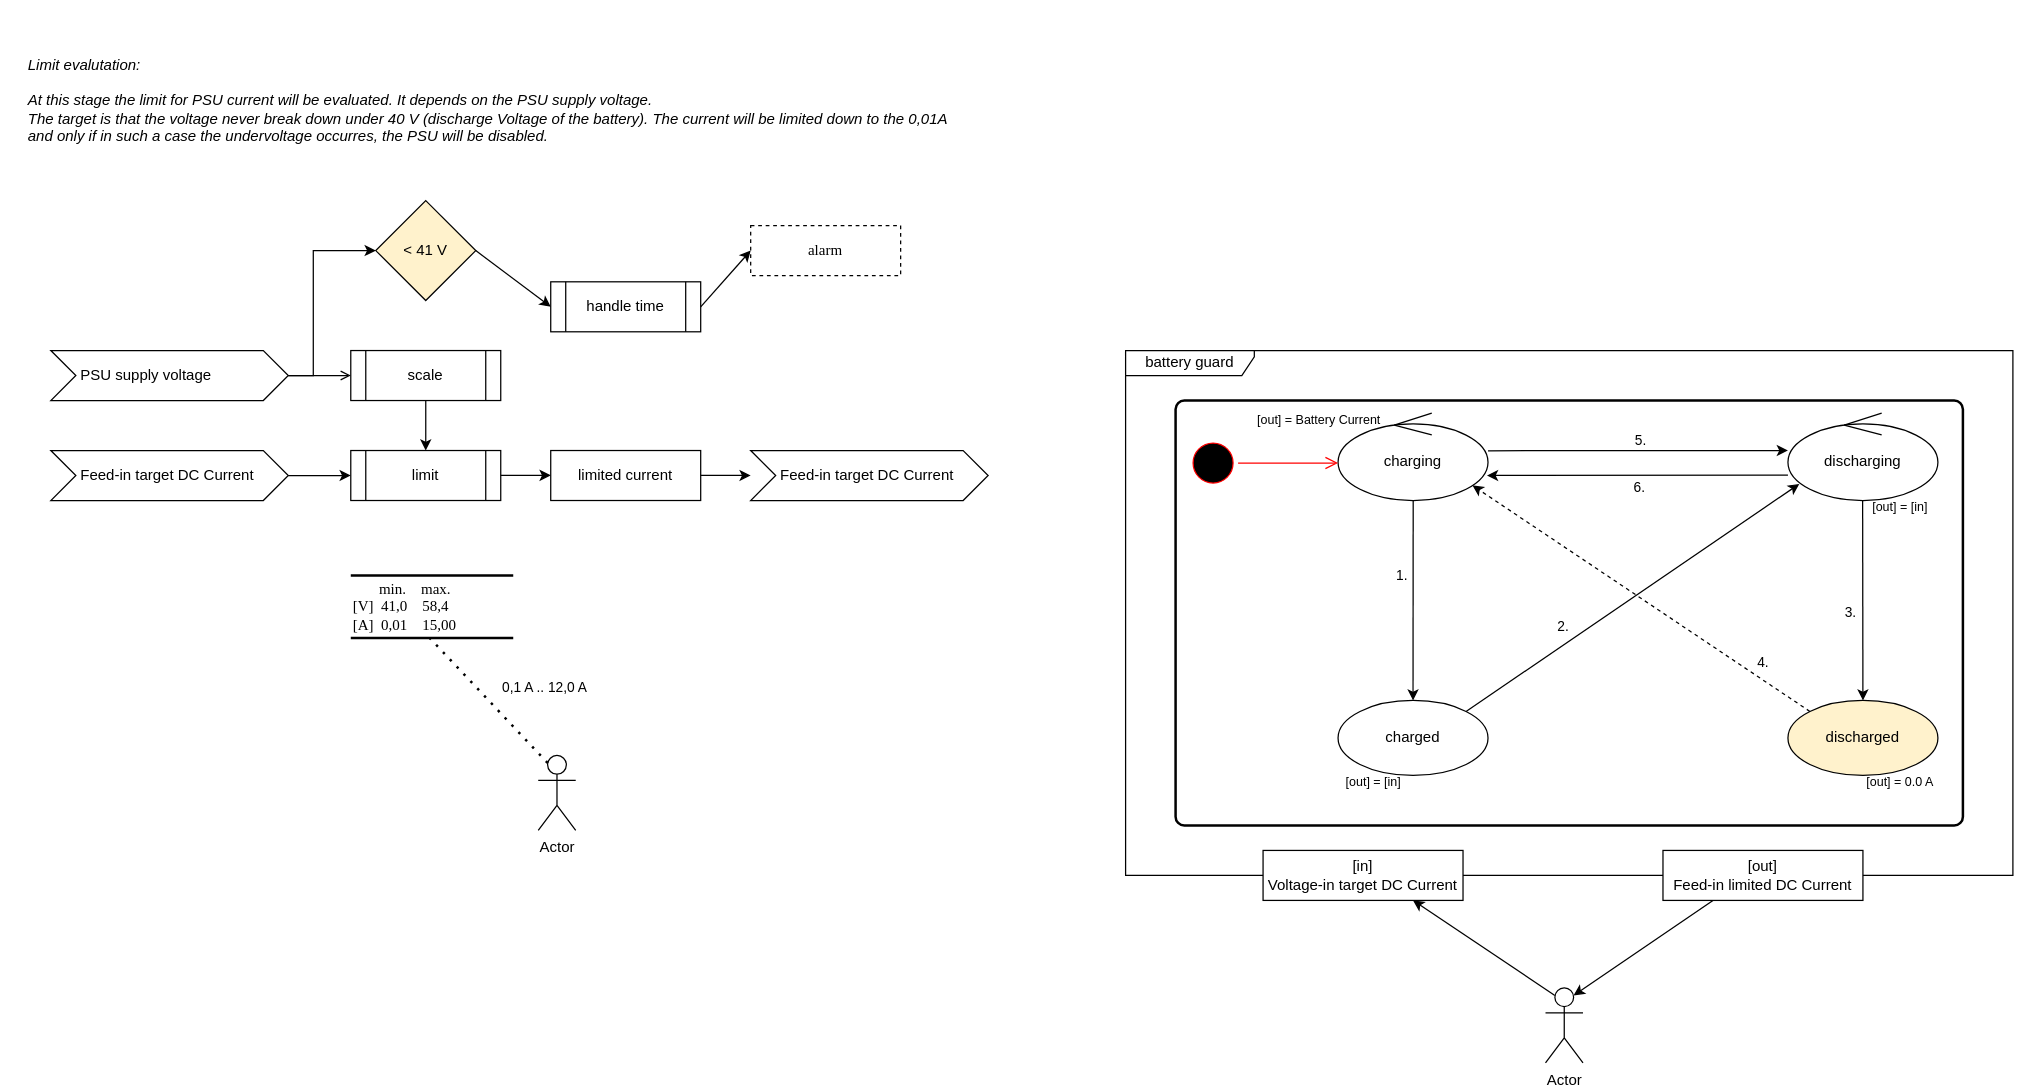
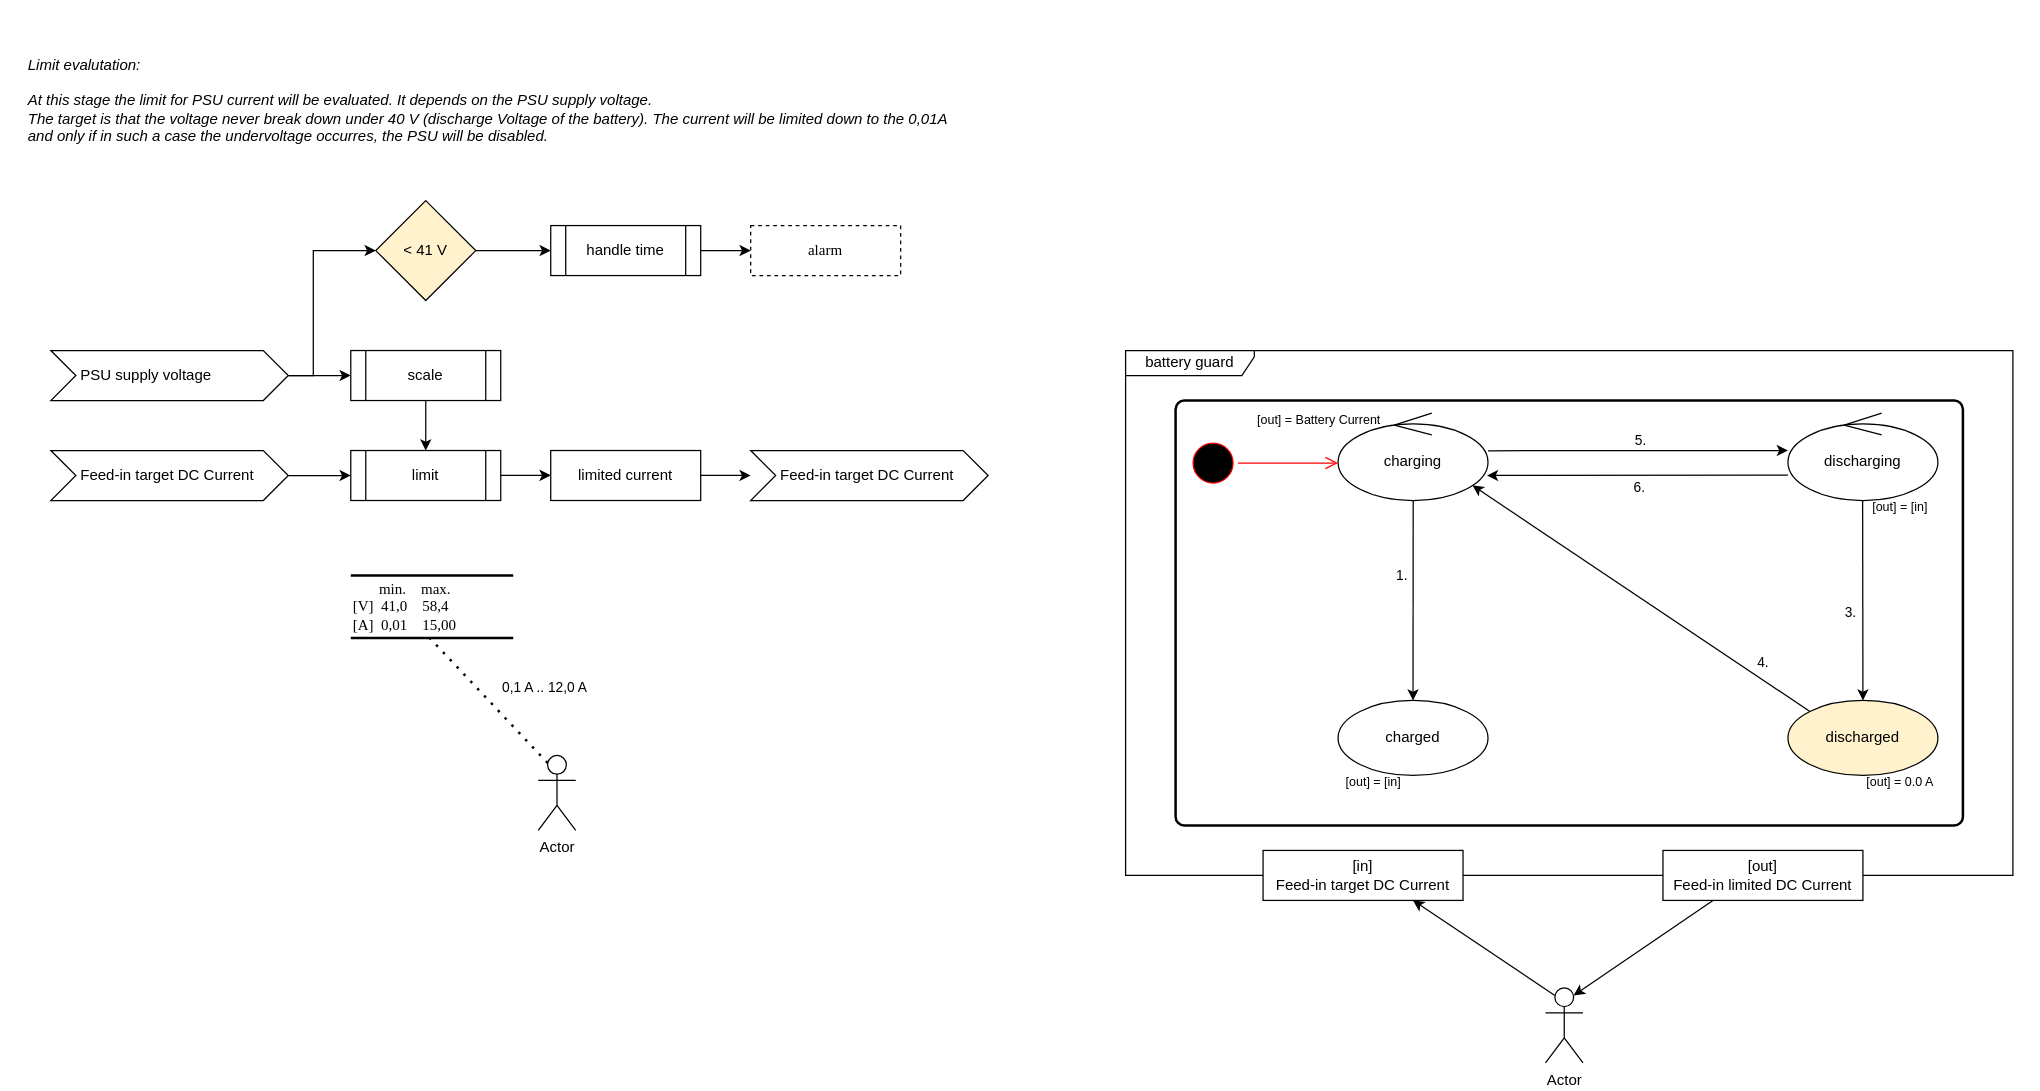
(626, 307) -> (626, 251)
(343, 376) -> (341, 376)
(1629, 600) -> none
(1644, 600) -> (1644, 600)
(1363, 876) -> (1363, 876)
